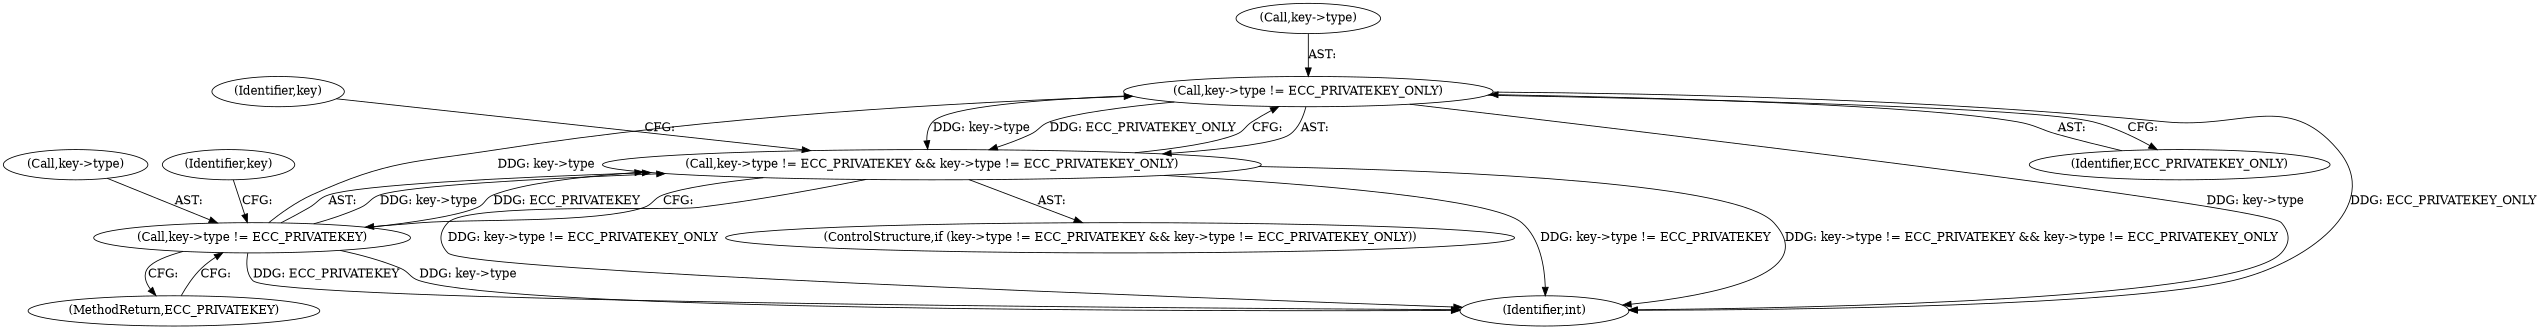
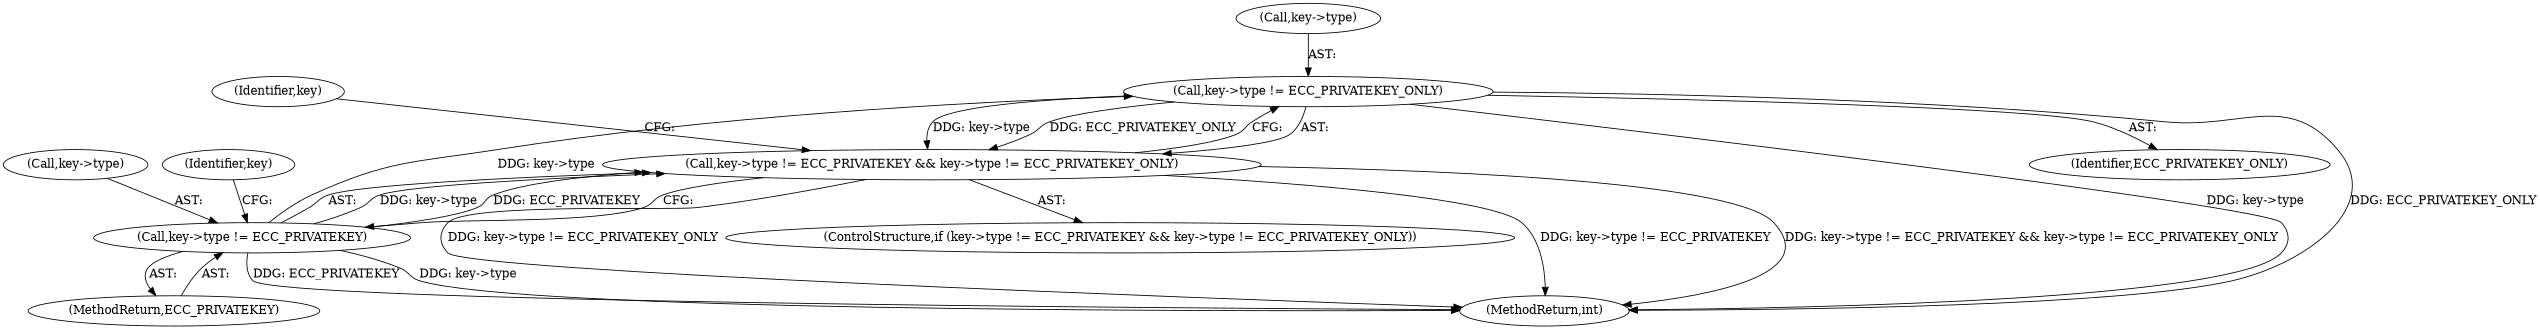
(1969, 115) -> none
(2145, 128) -> (2145, 128)
(165, 274) -> (165, 274)
(218, 274) -> (218, 274)
(1544, 311) -> (1544, 311)
